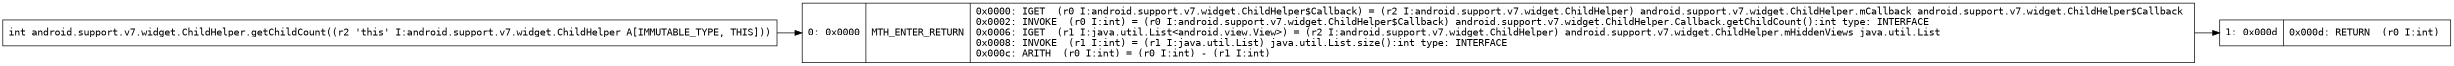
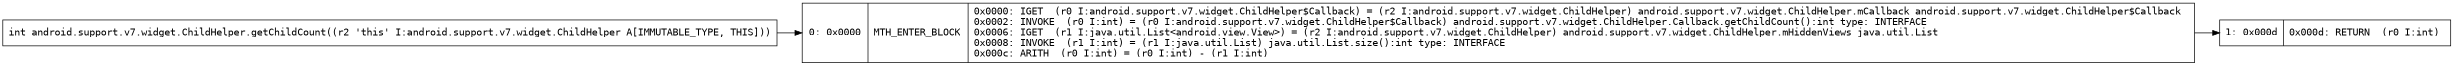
(918, 33) -> (917, 33)
